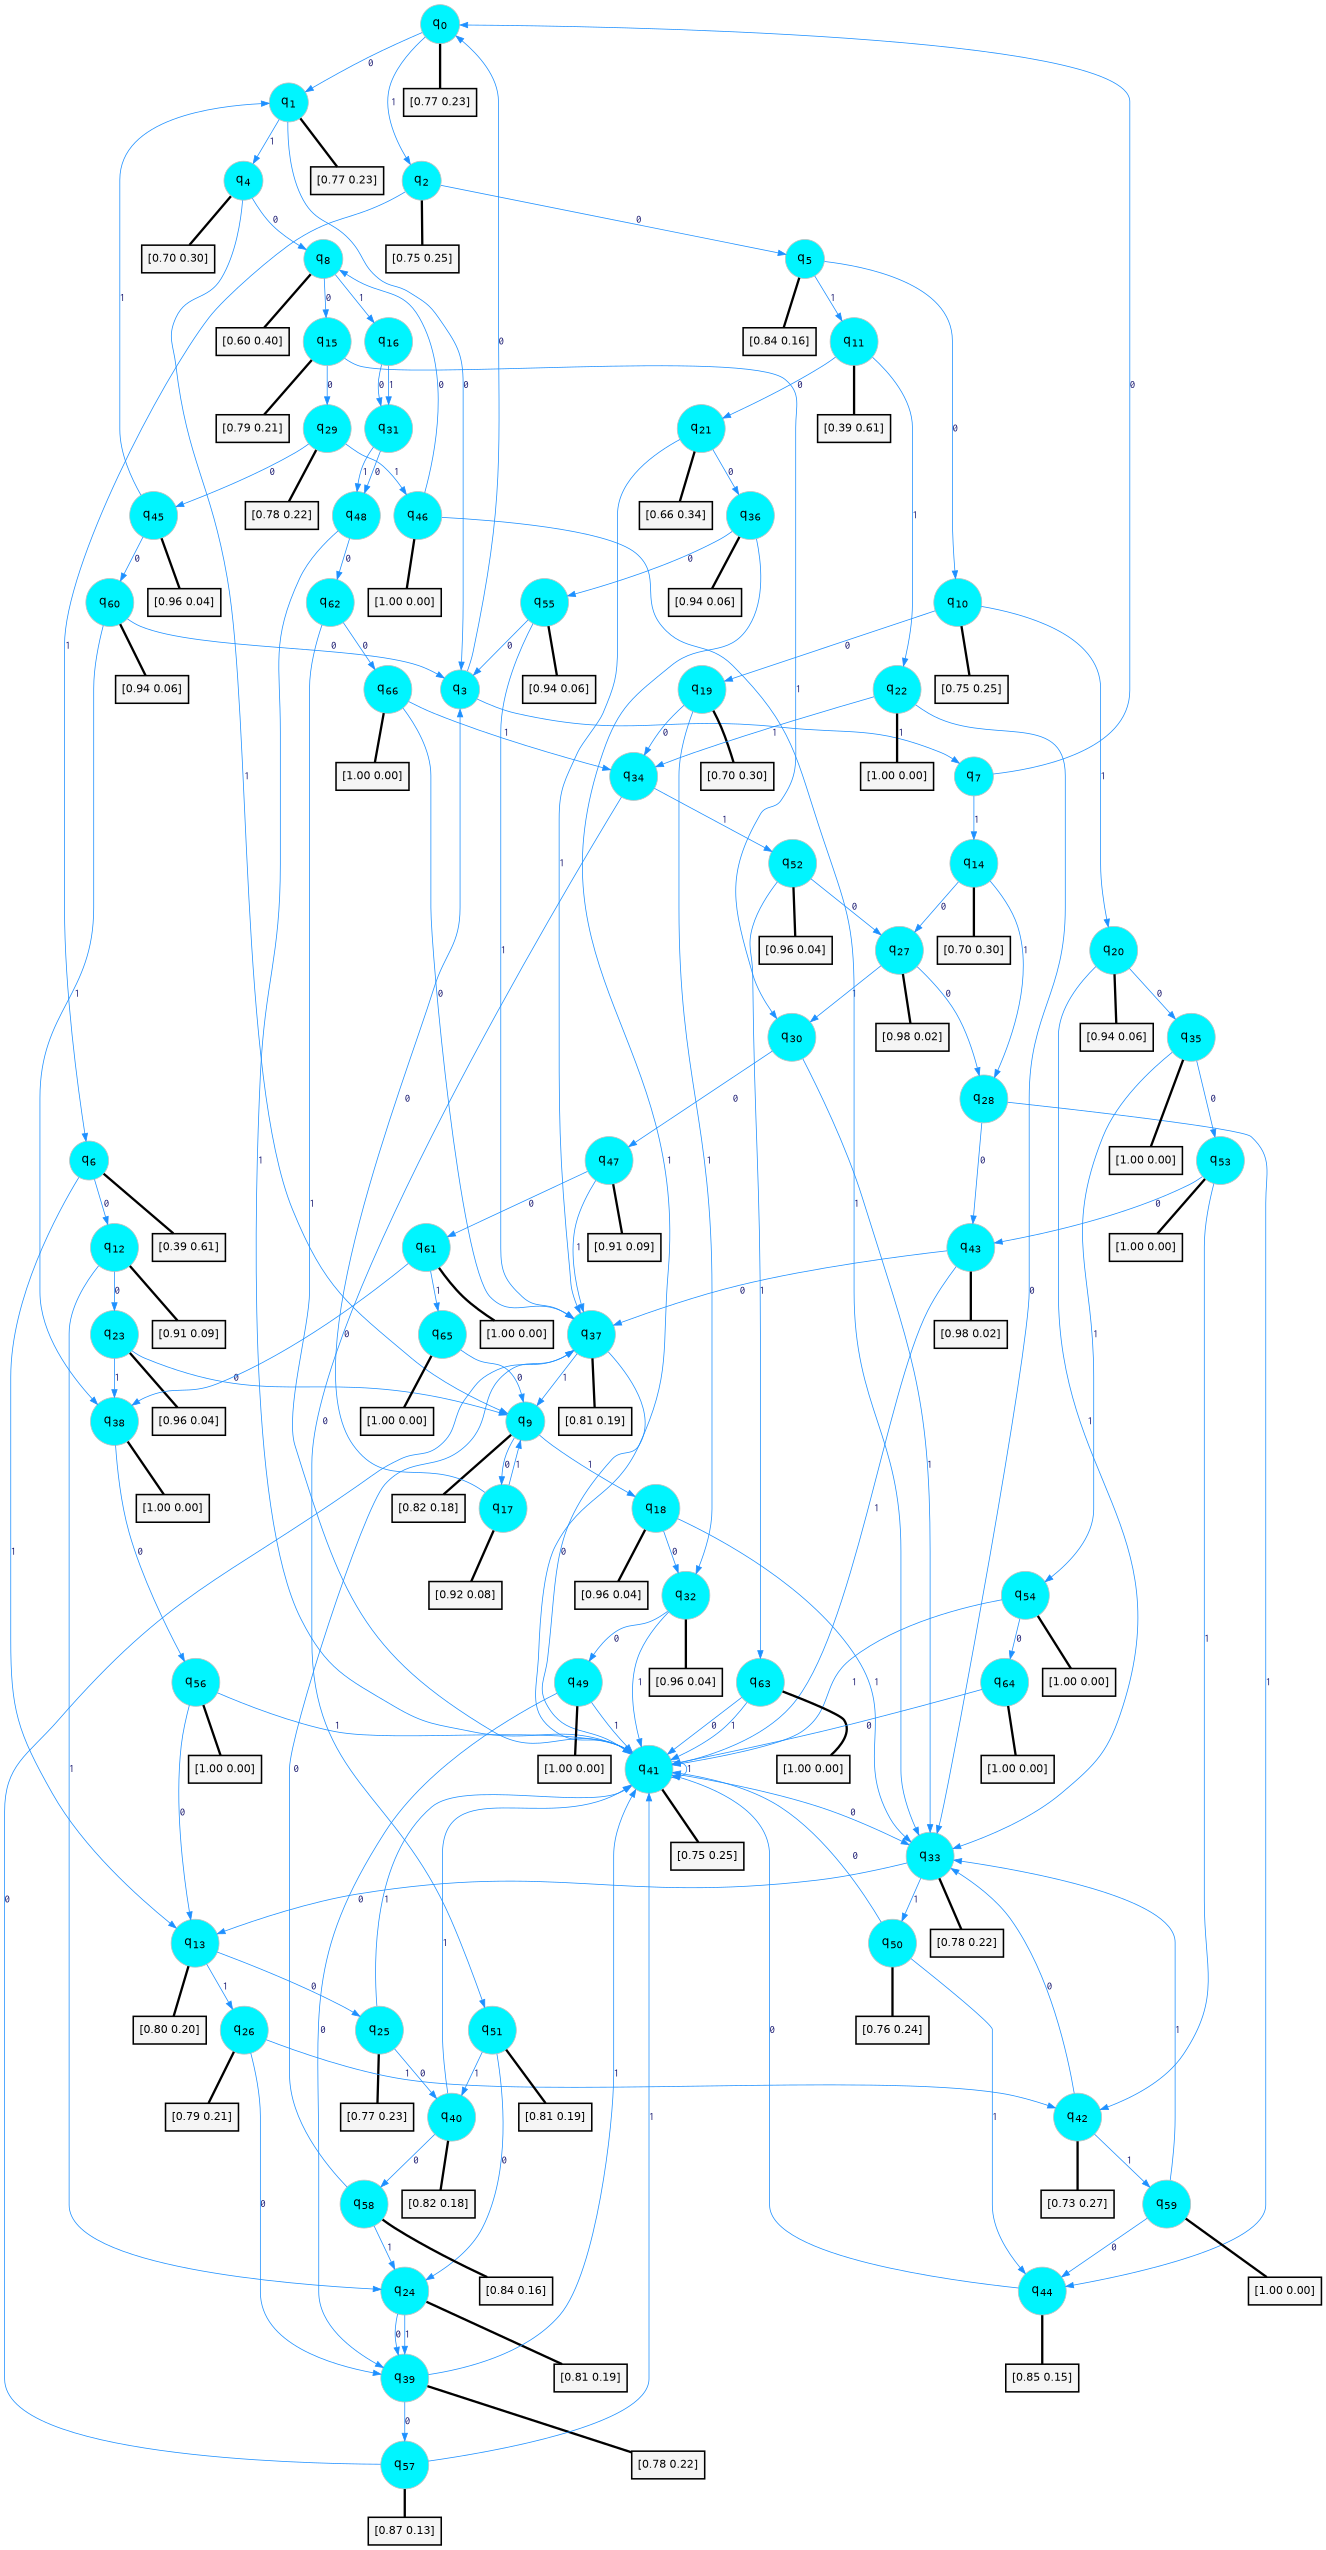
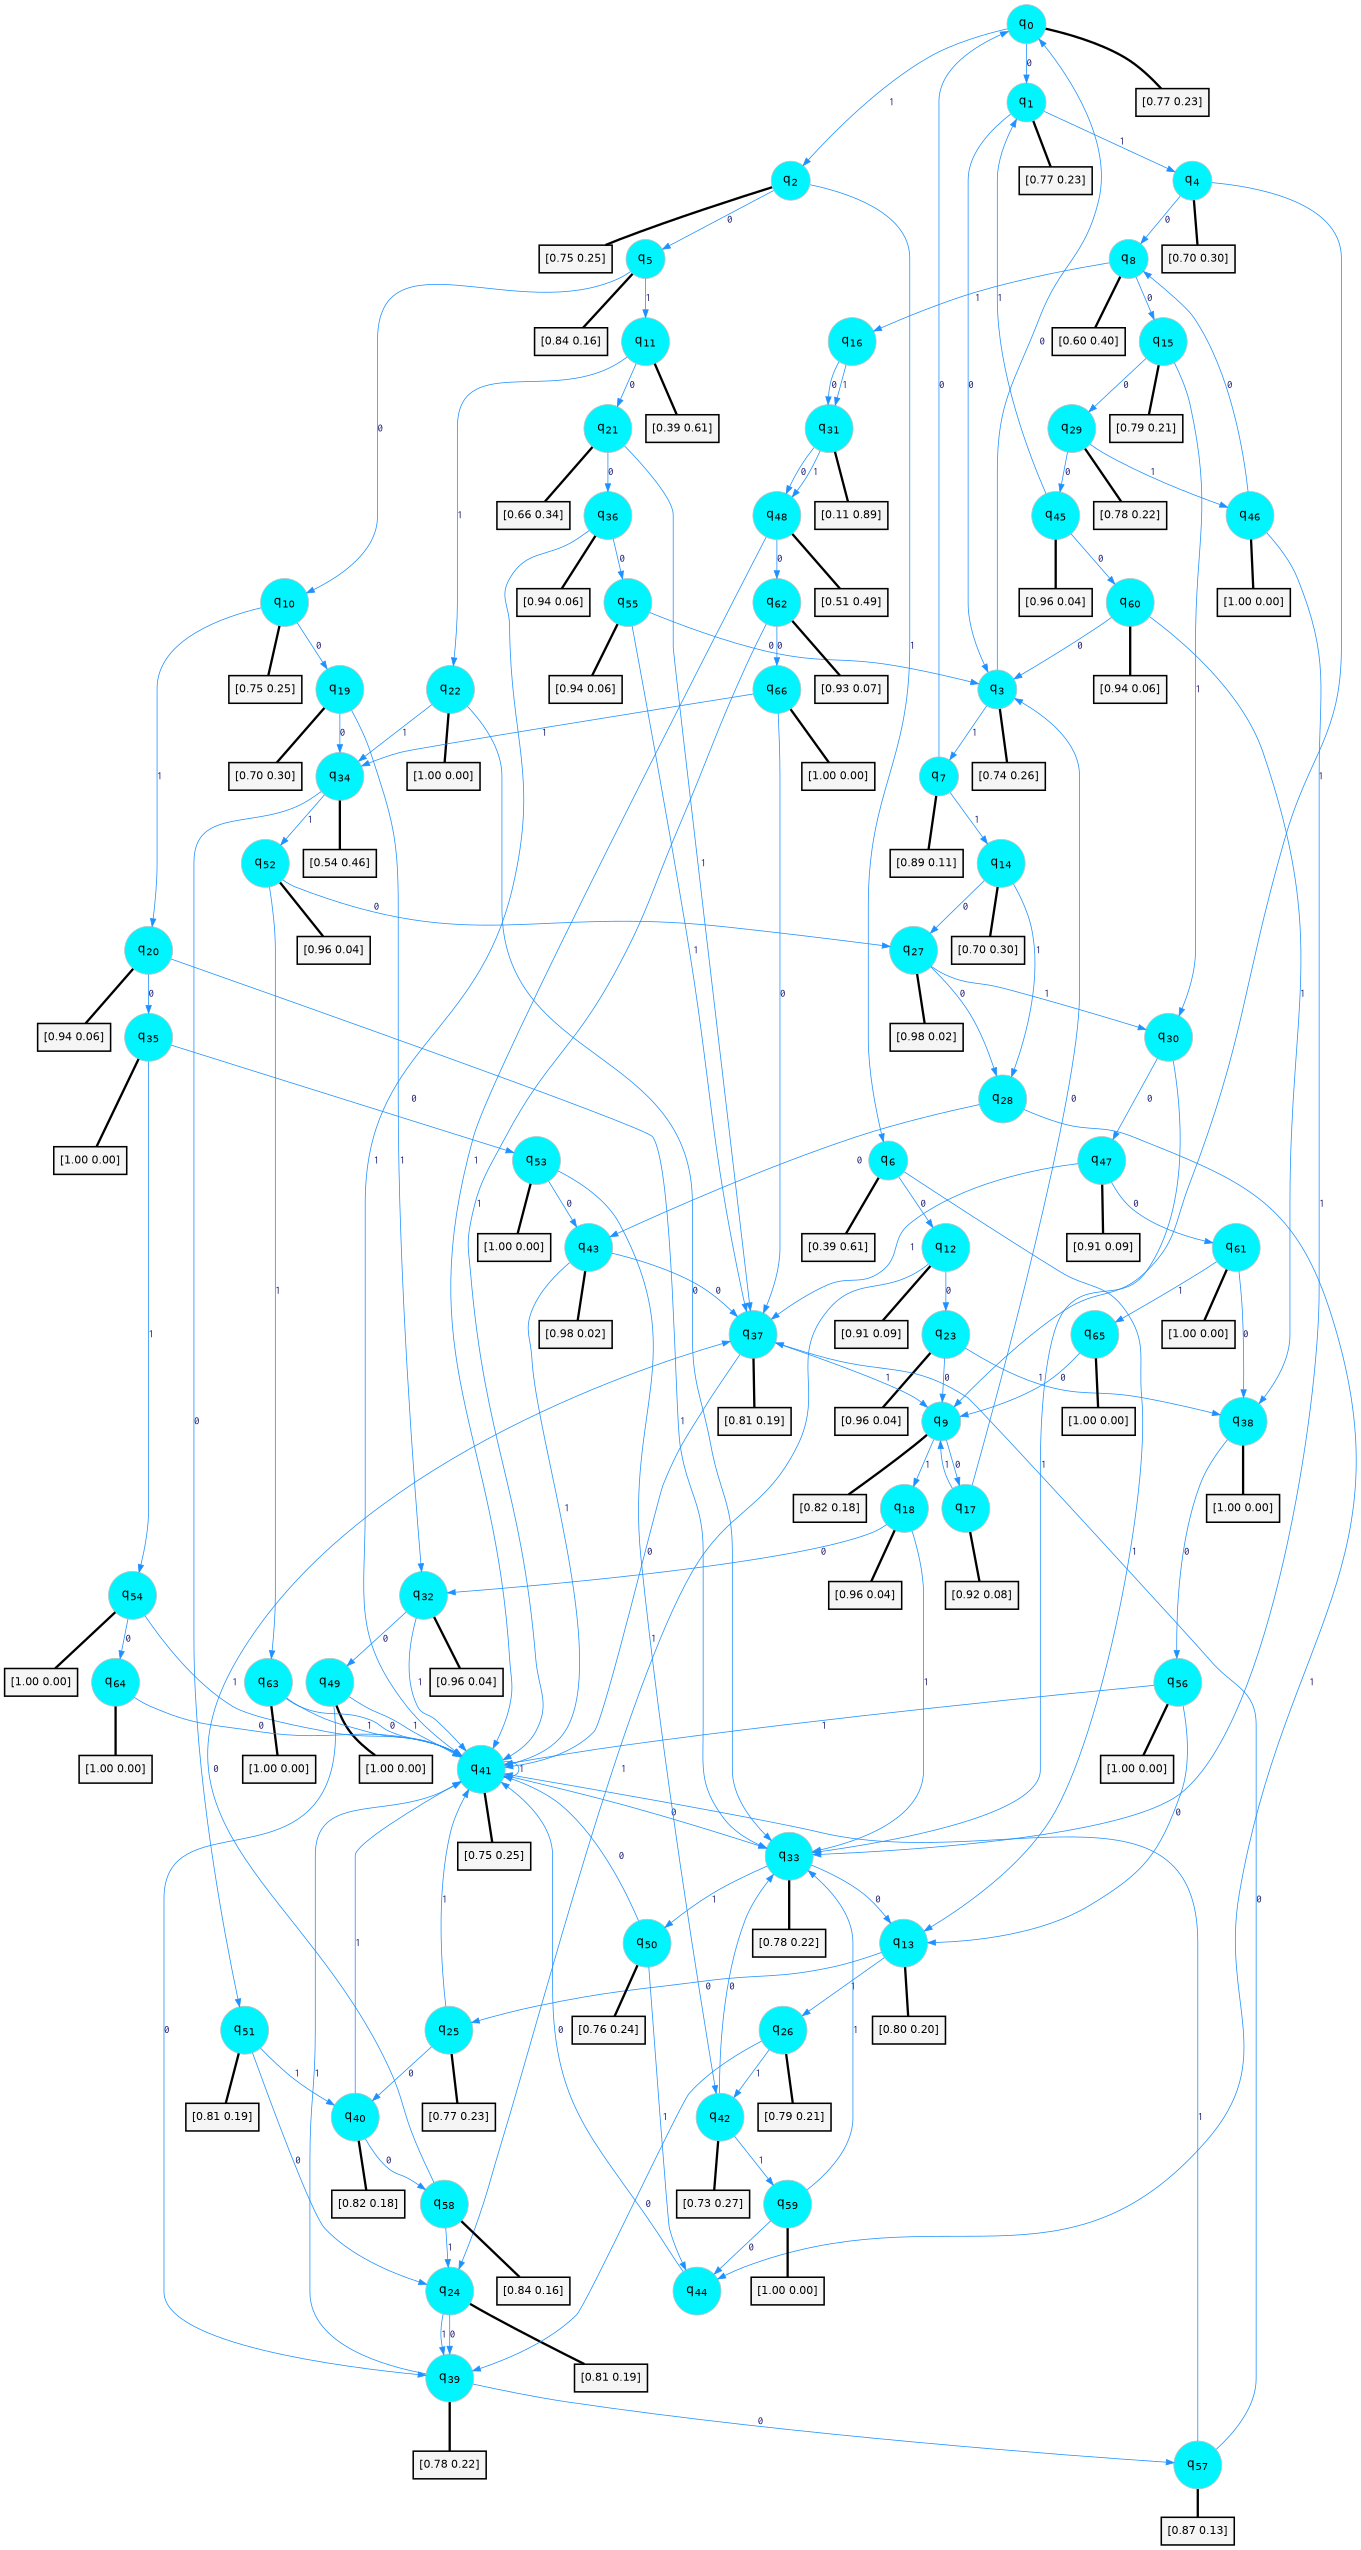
none -> (851, 516)
none -> (851, 602)
none -> (851, 689)
none -> (1009, 776)
none -> (340, 863)
none -> (927, 863)
(1042, 2378) -> none
